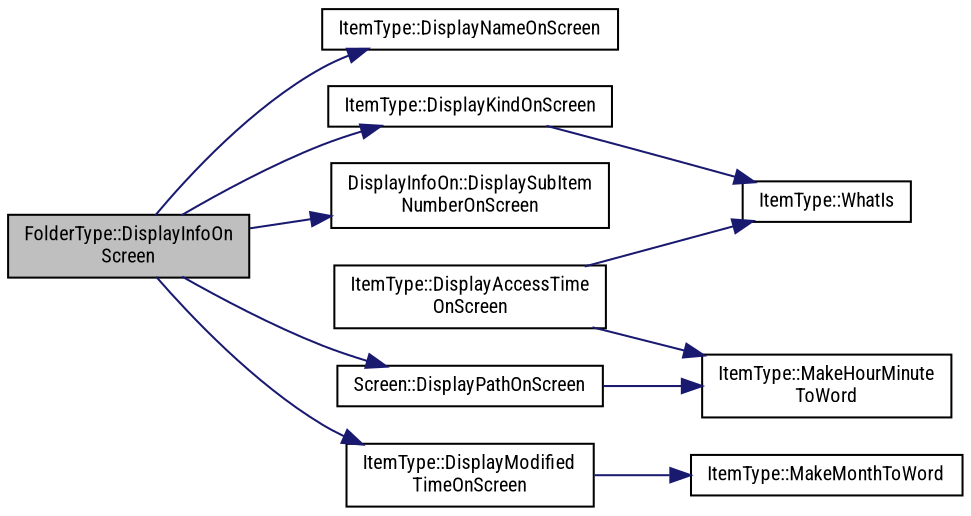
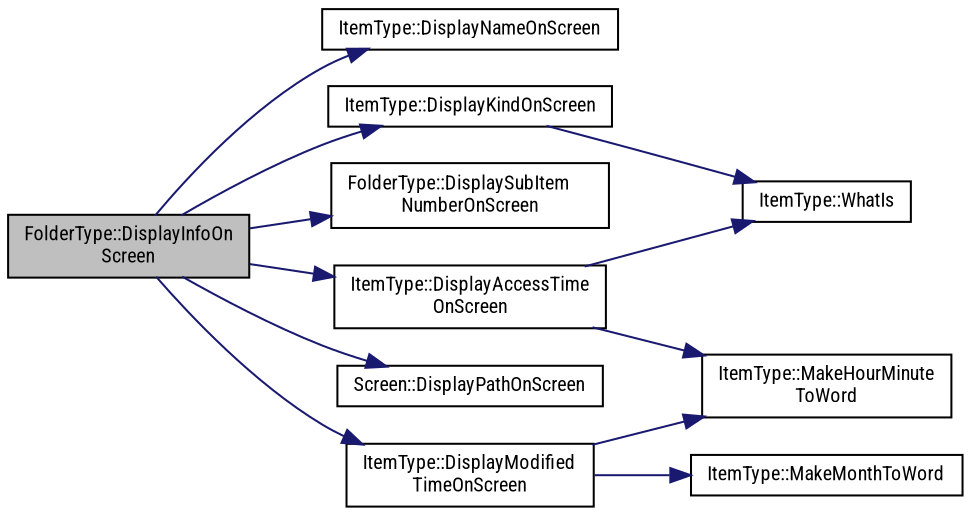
(470, 196) -> (470, 196)
none -> (282, 269)
(643, 386) -> (639, 433)
